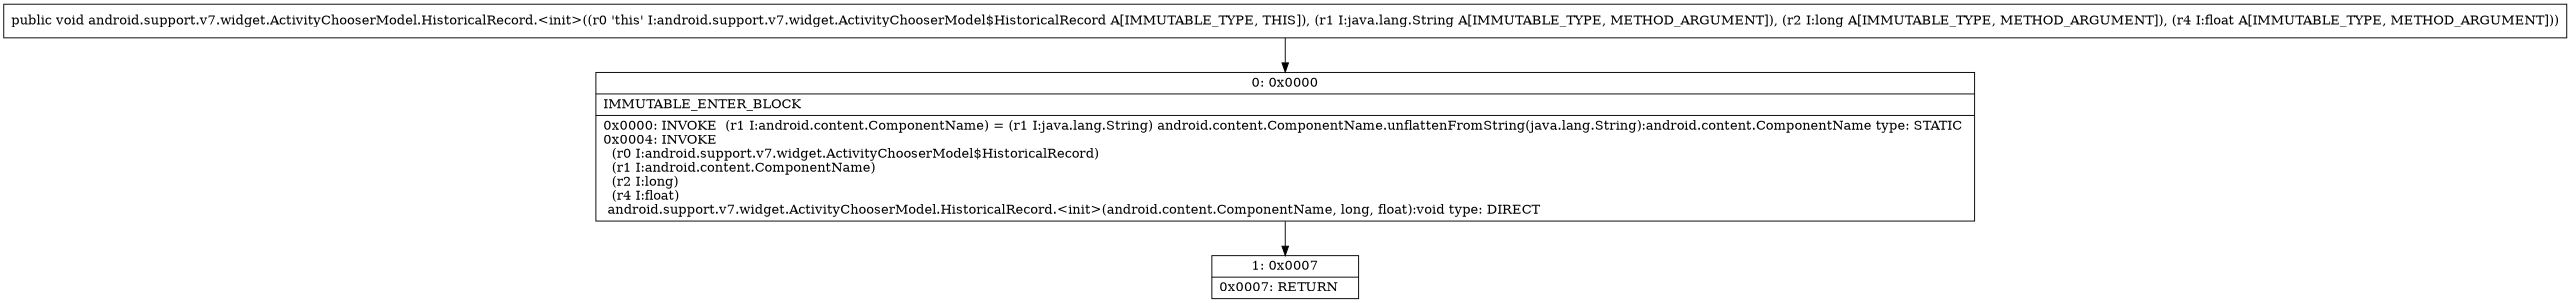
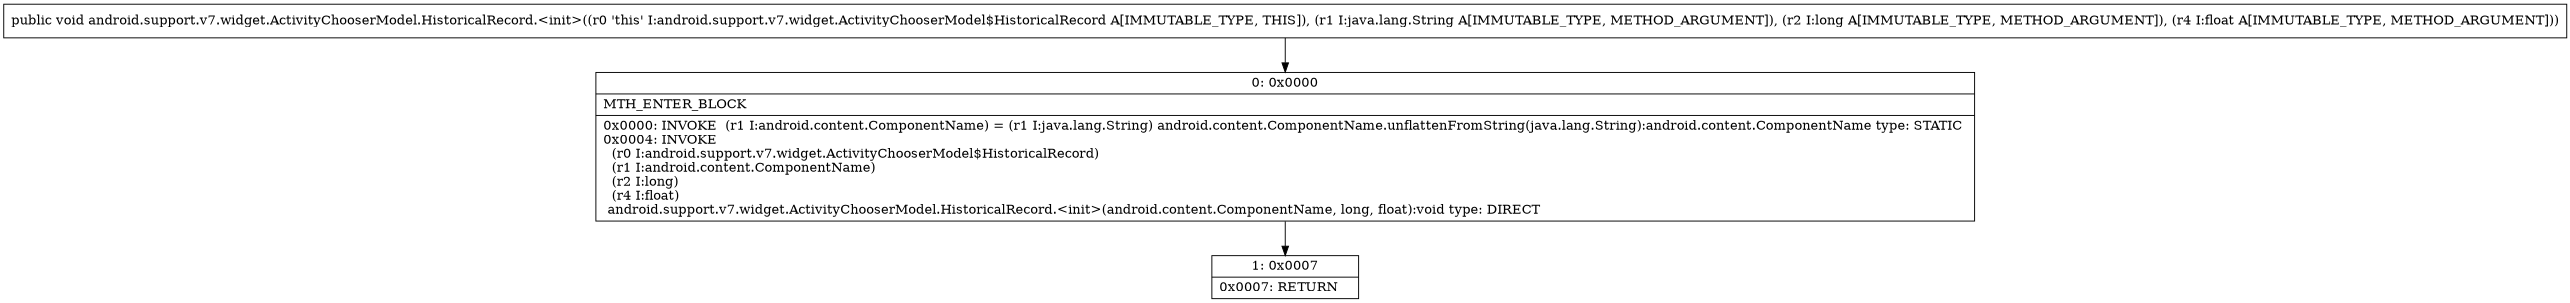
(702, 104) -> (675, 104)
